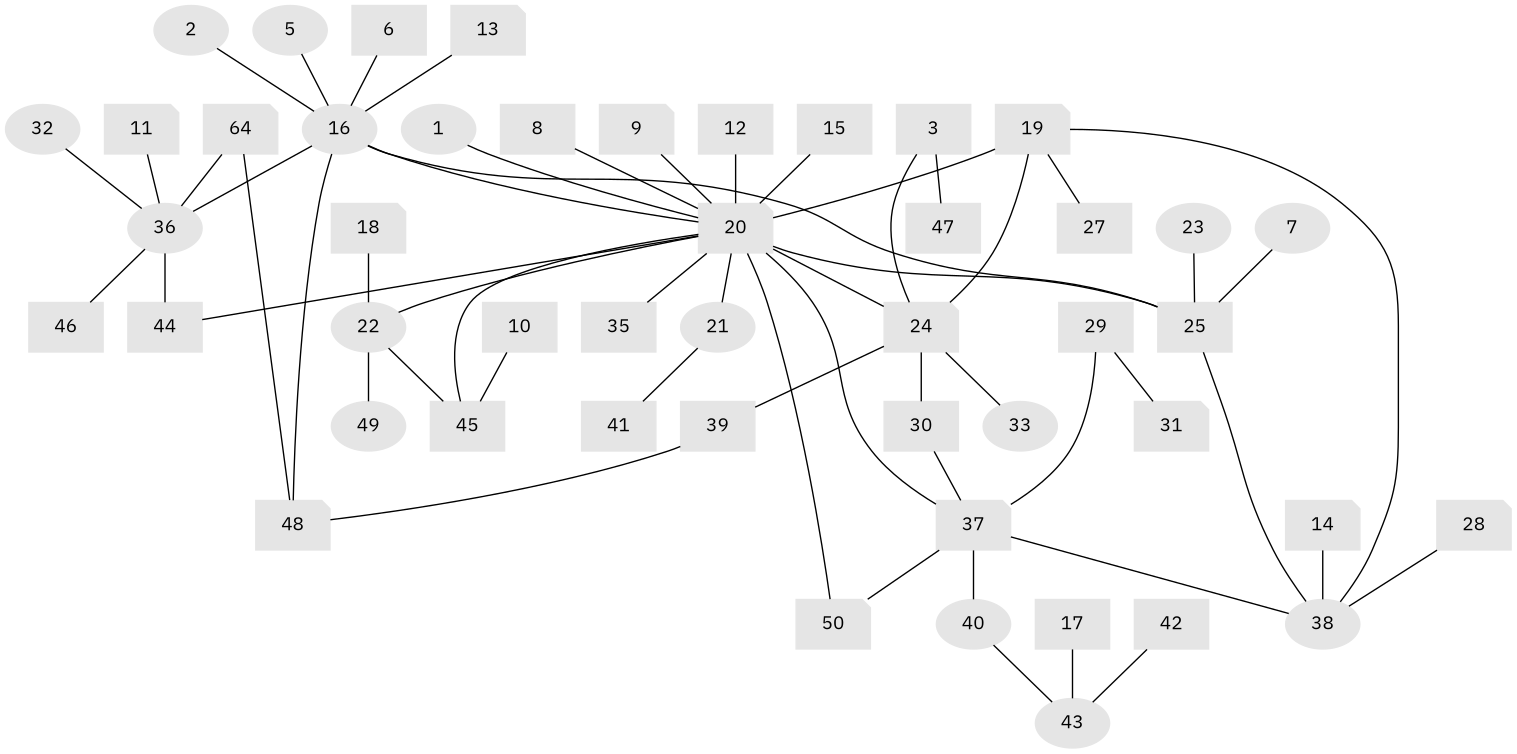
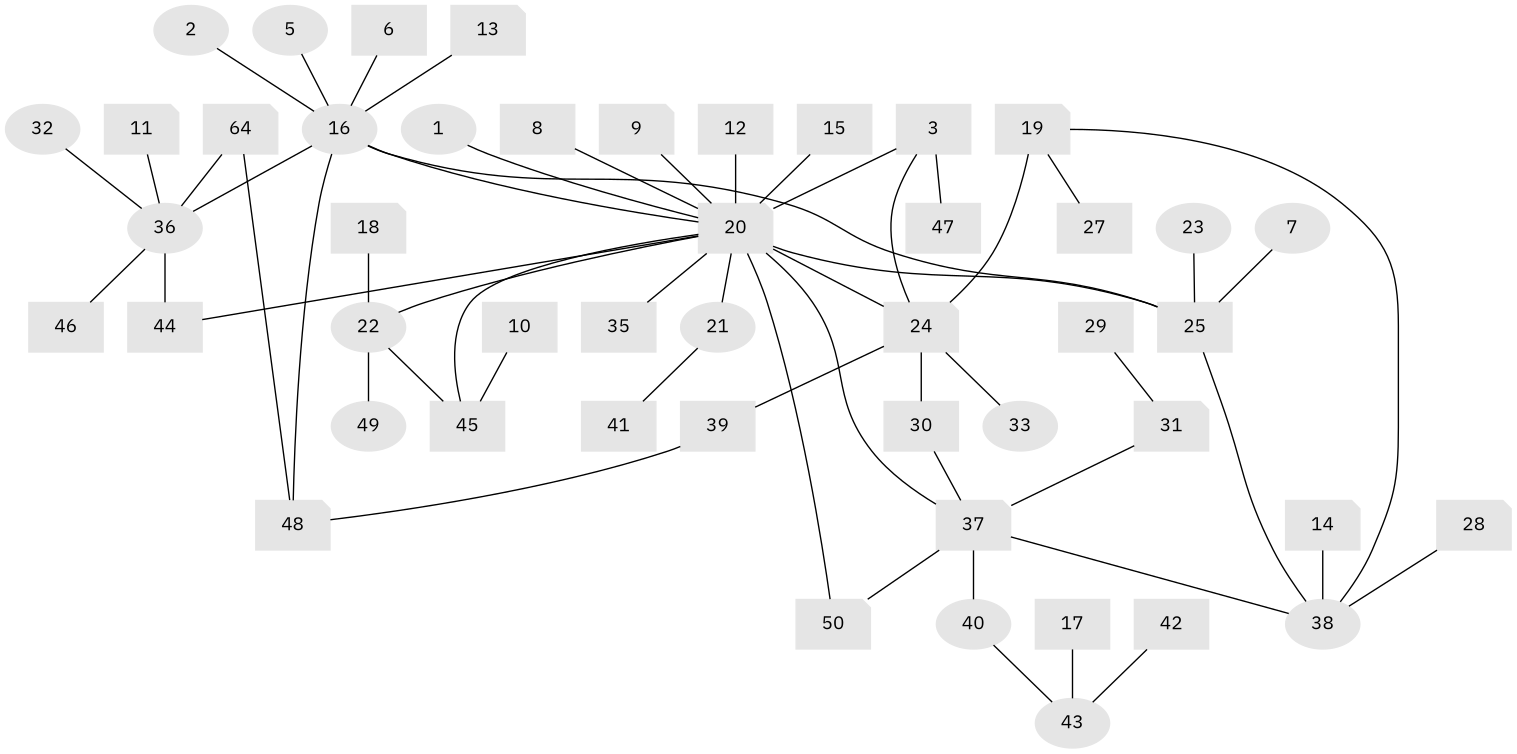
(885, 187) -> (835, 179)
(1075, 441) -> (1073, 476)
